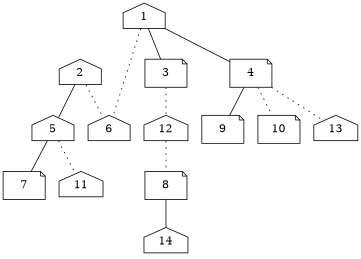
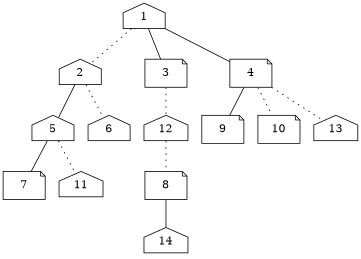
(127, 73) -> (111, 46)
